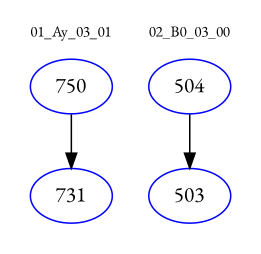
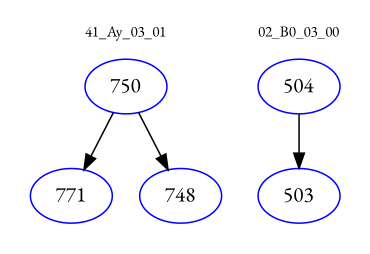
(71, 33) -> (126, 33)
(71, 196) -> (71, 196)
none -> (181, 196)
